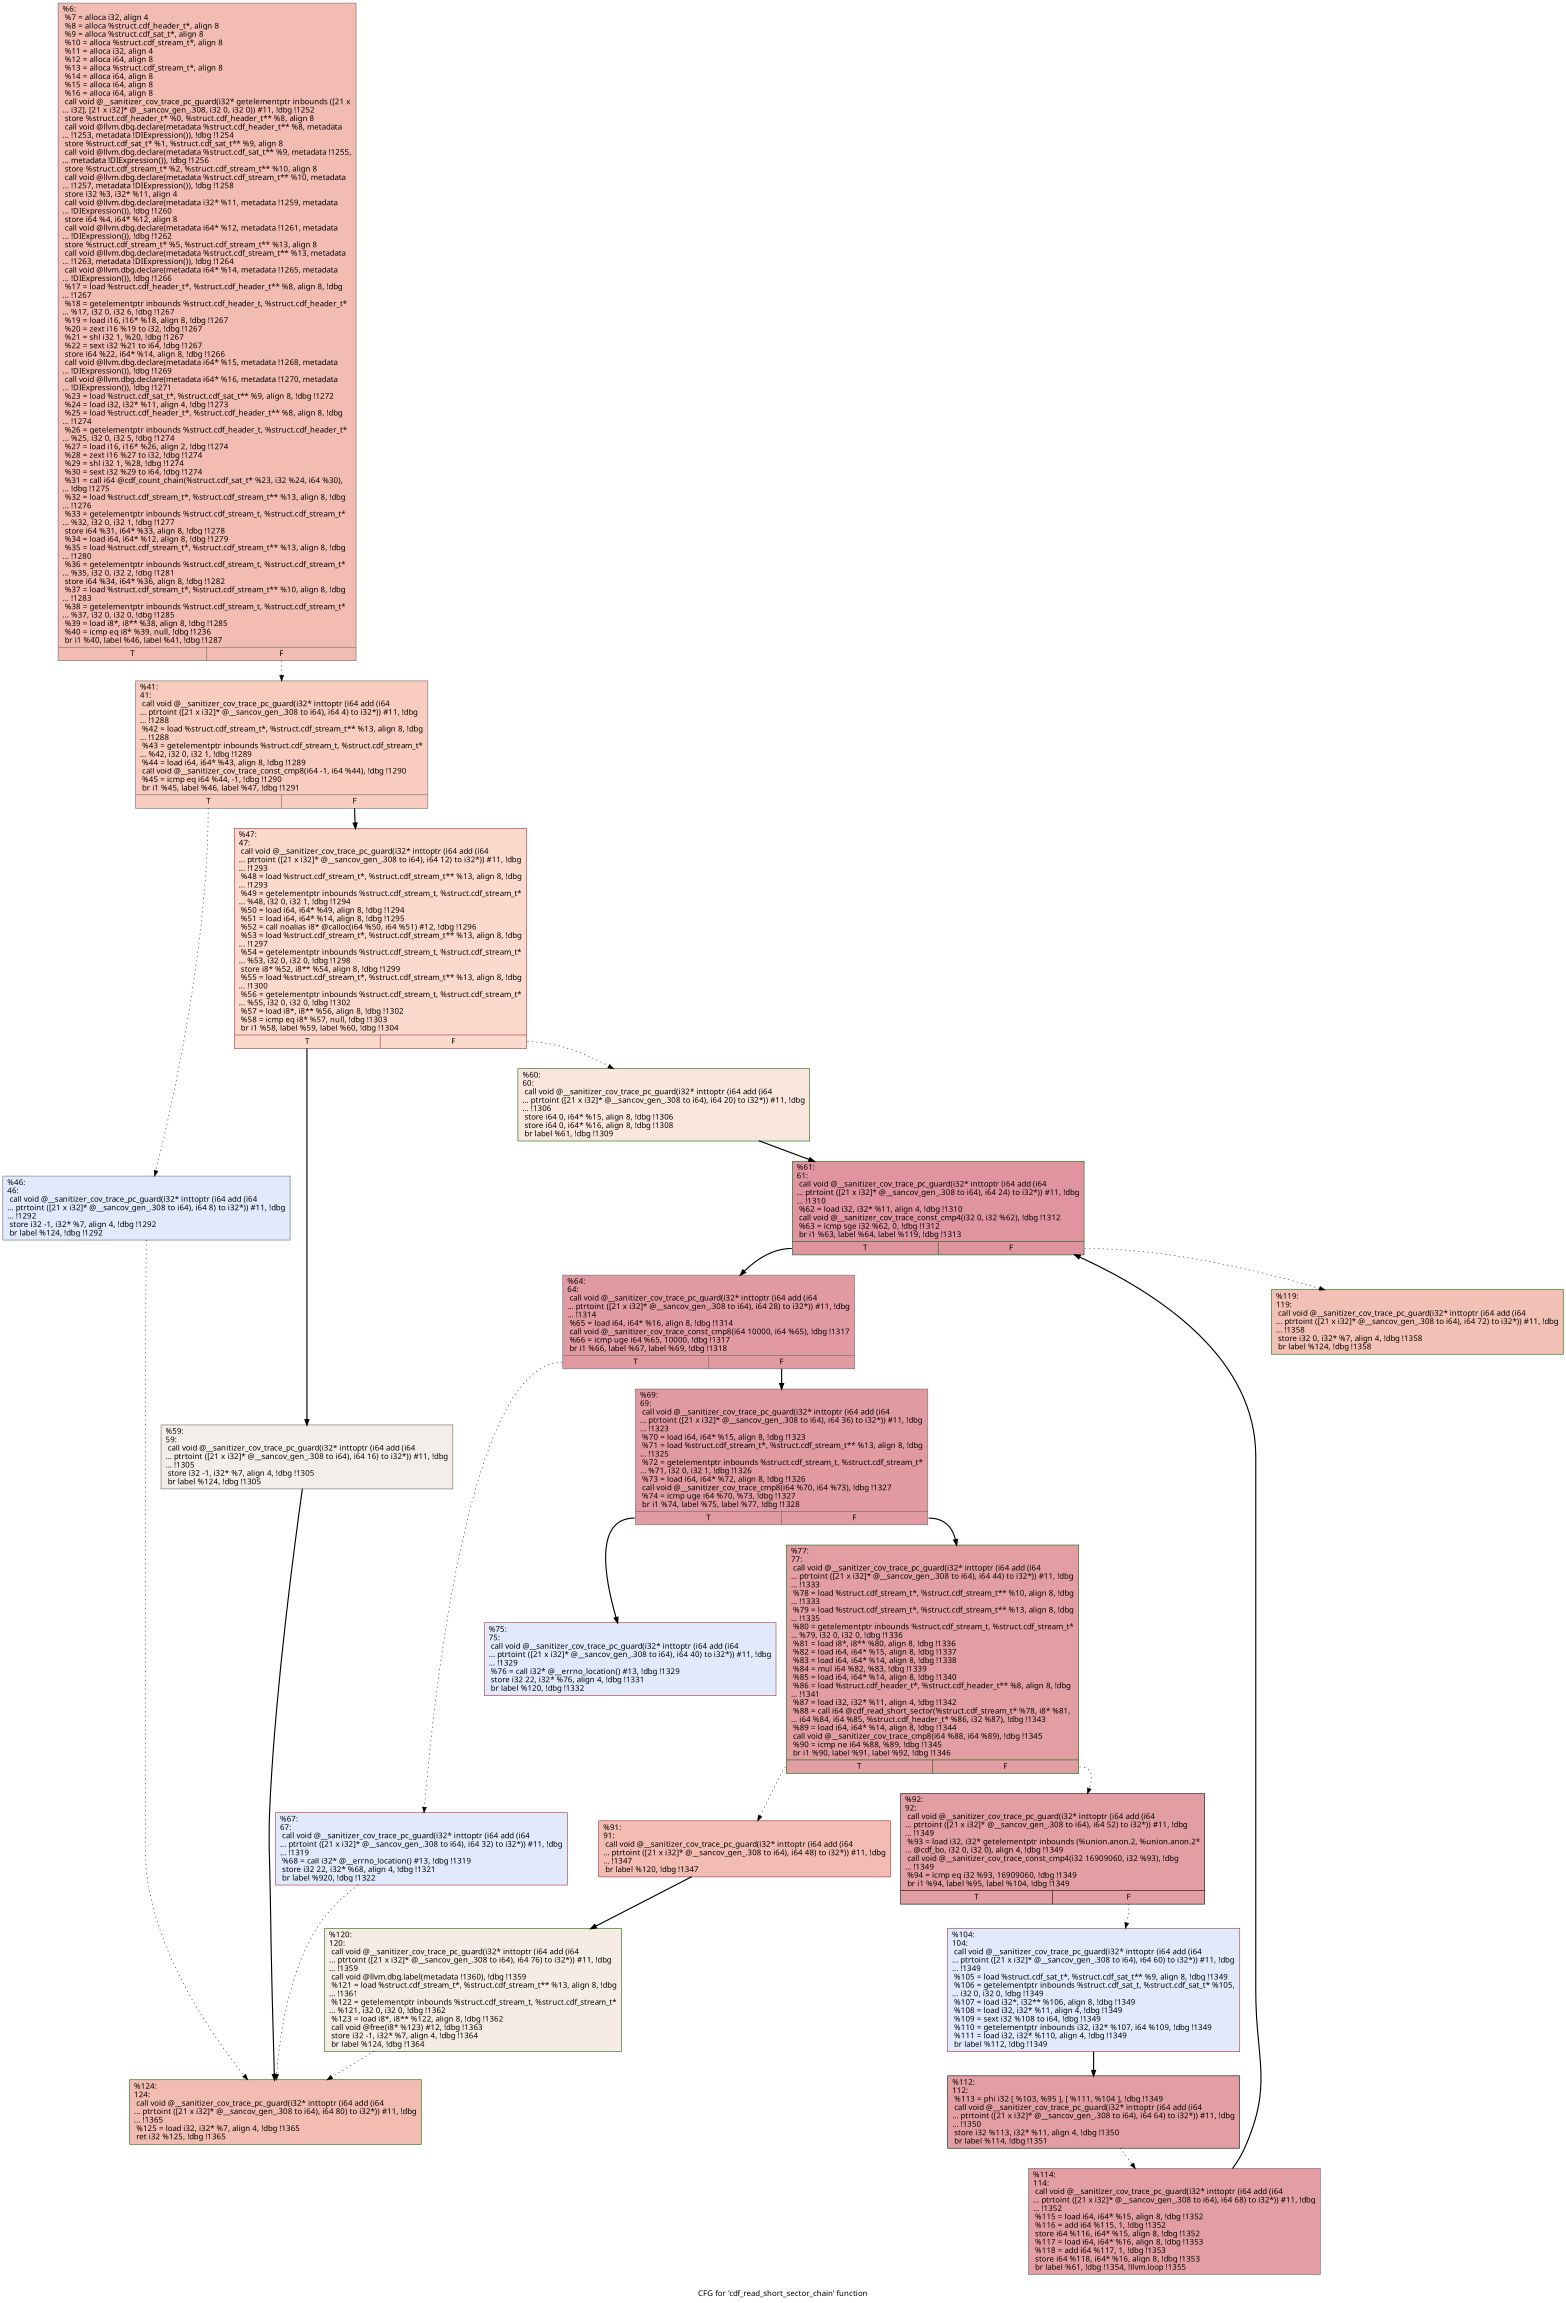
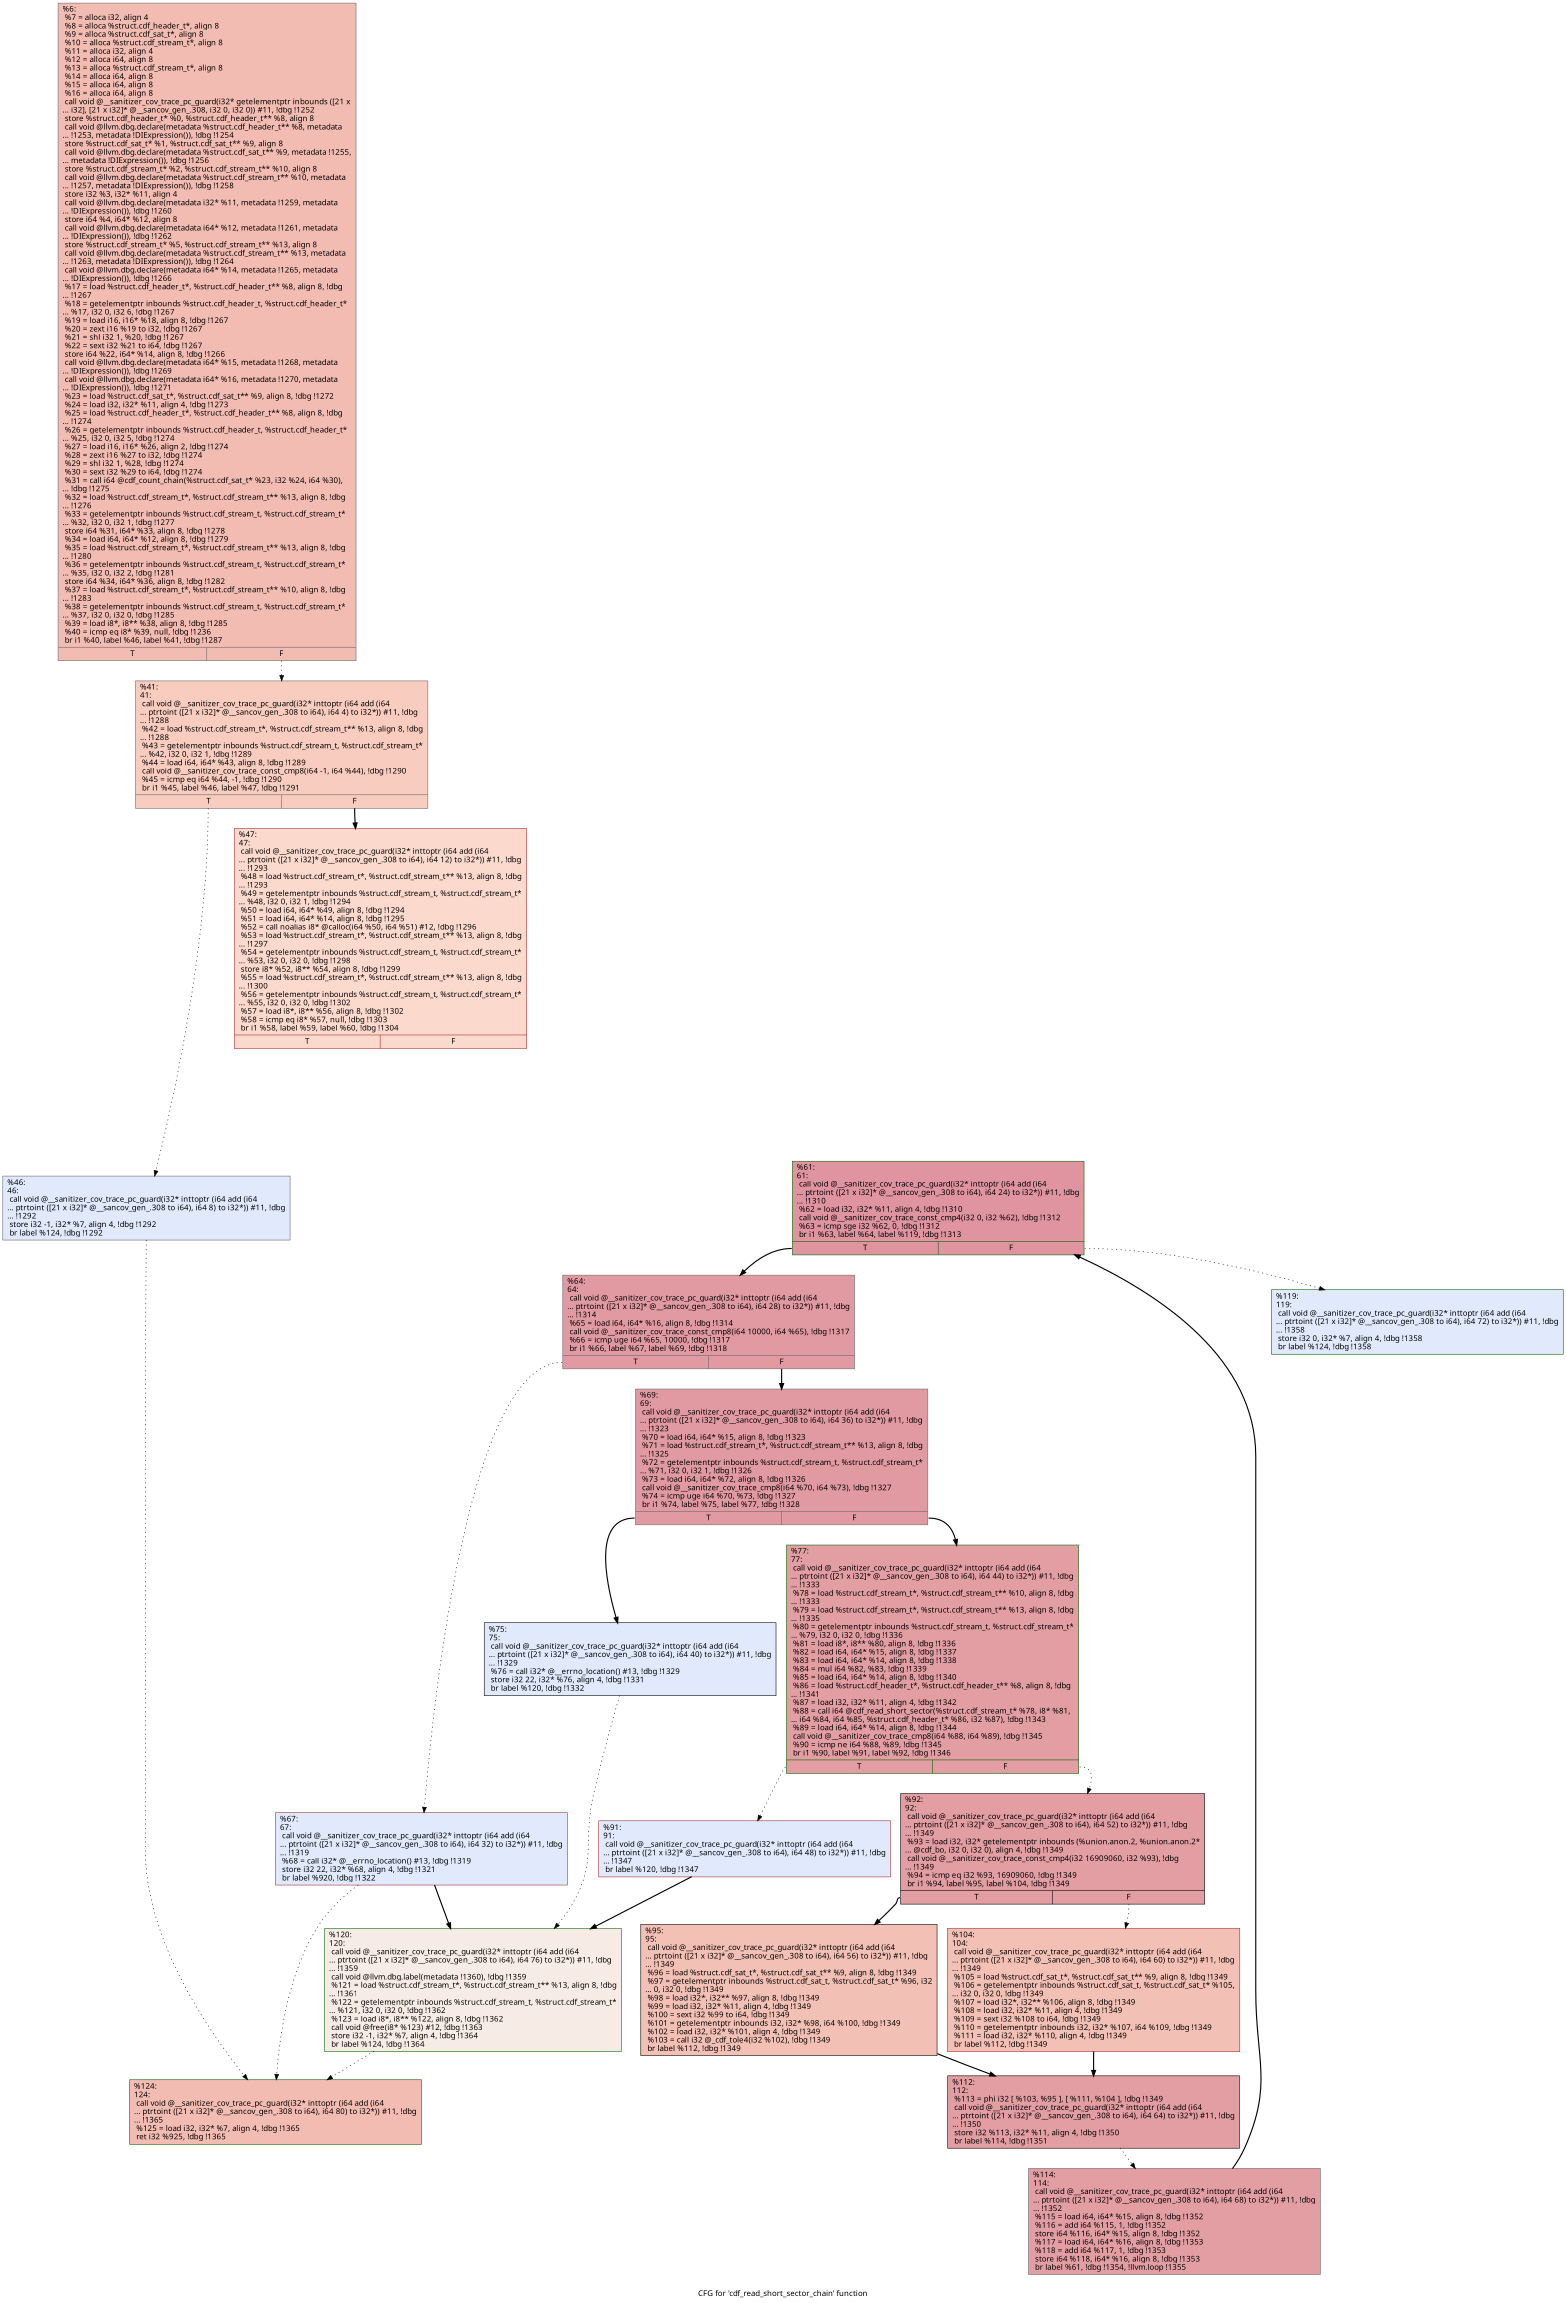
(664, 1105) -> none
(1417, 1322) -> (1417, 1322)
(307, 1457) -> none
(630, 1659) -> (630, 1659)
none -> (590, 1812)
(745, 1849) -> (745, 1849)
none -> (442, 1904)
none -> (789, 1990)
(1094, 1990) -> (1094, 1990)
(180, 2137) -> (180, 2137)
